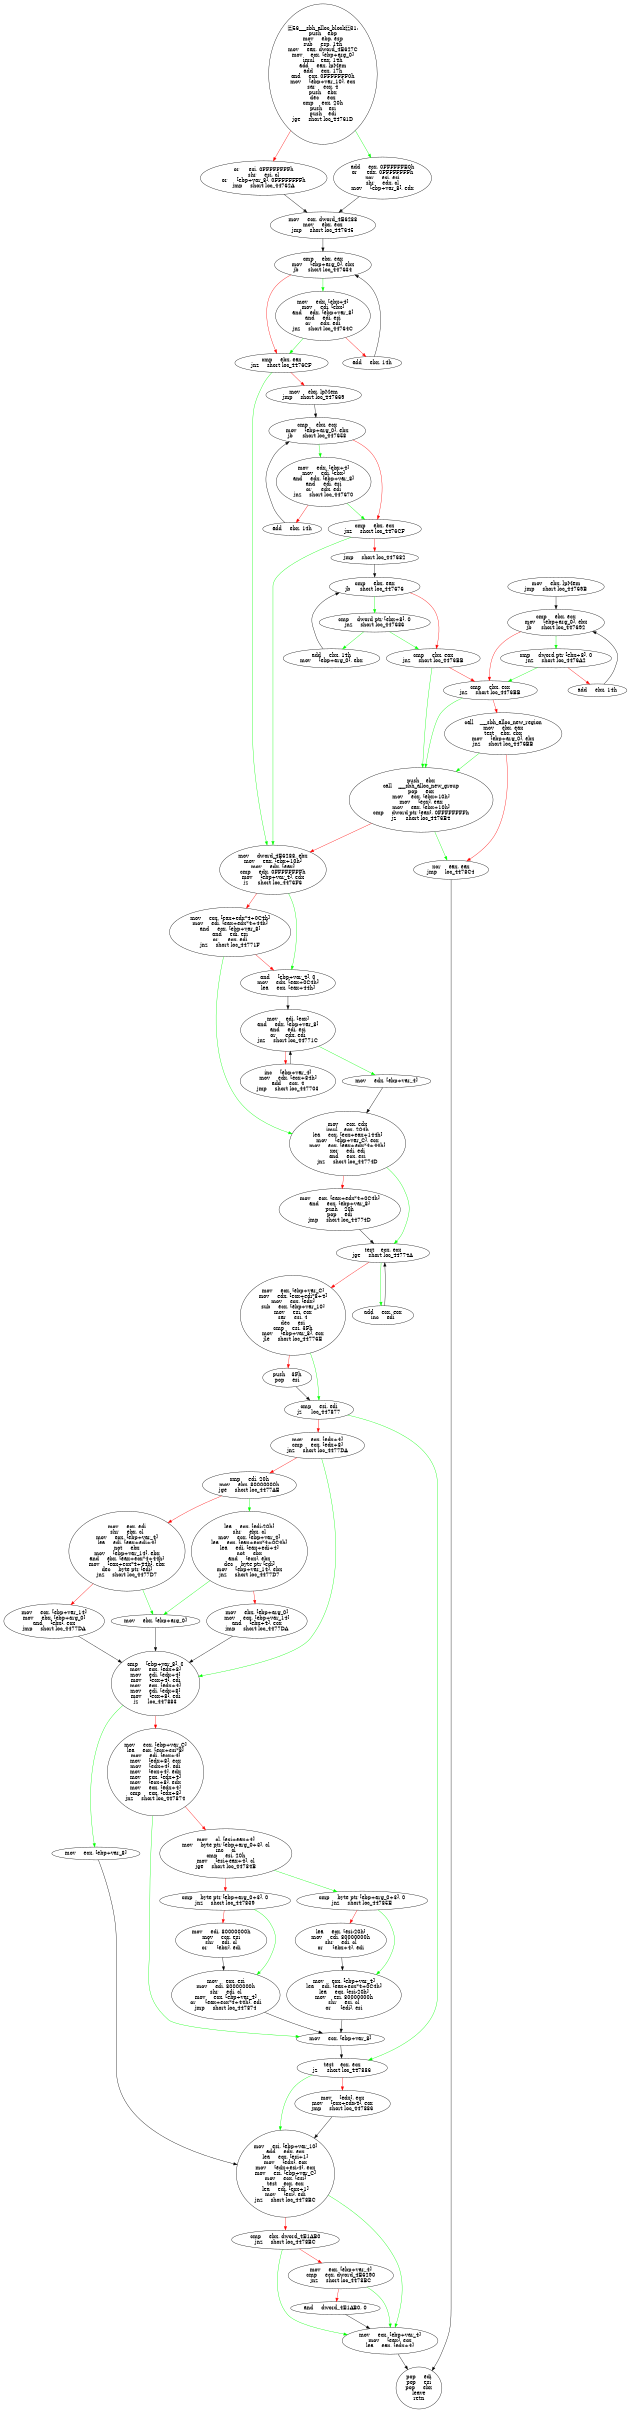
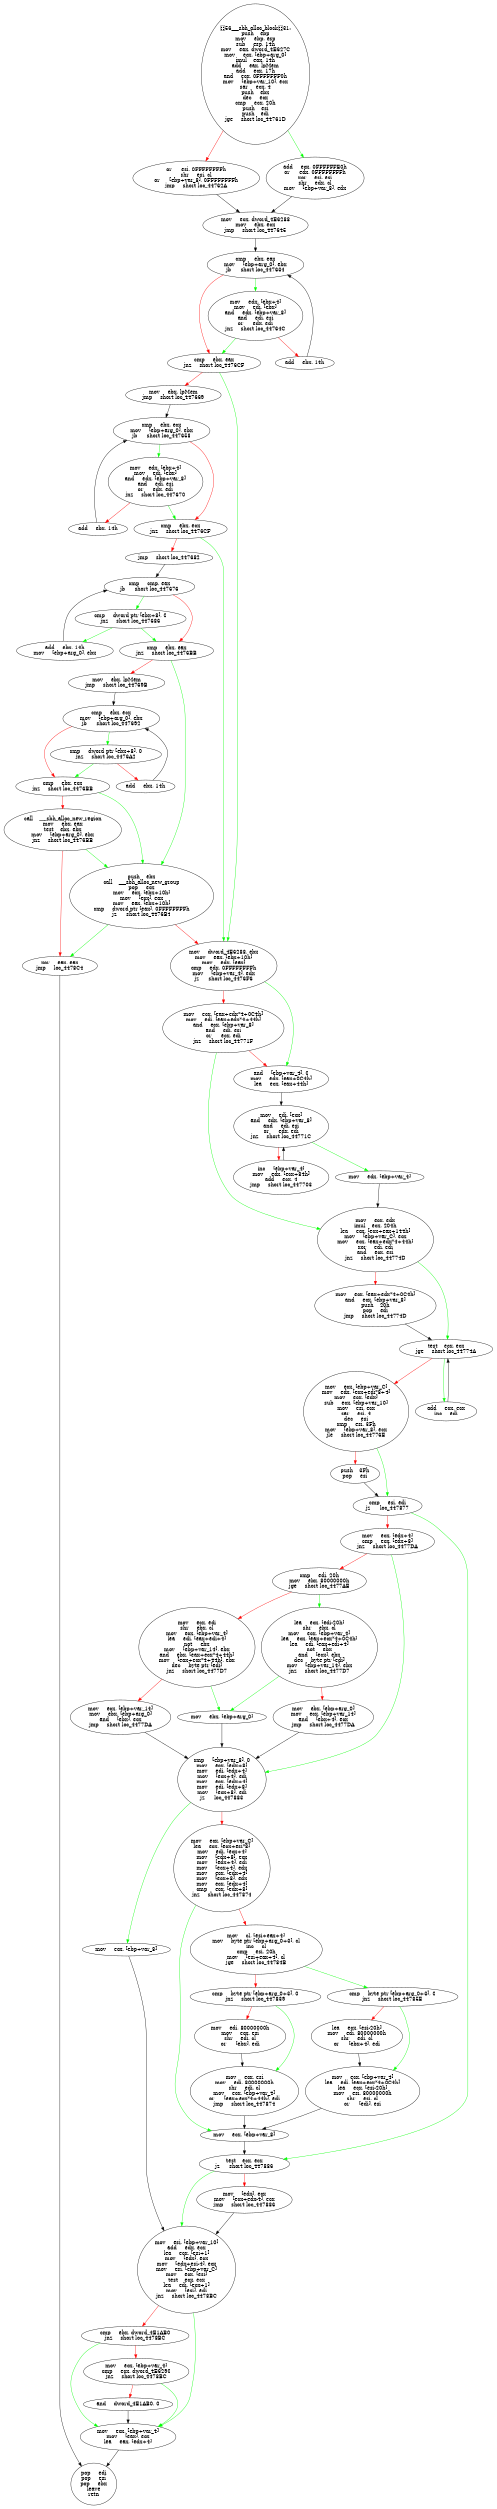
(375, 587) -> (149, 587)
(460, 674) -> (143, 666)
